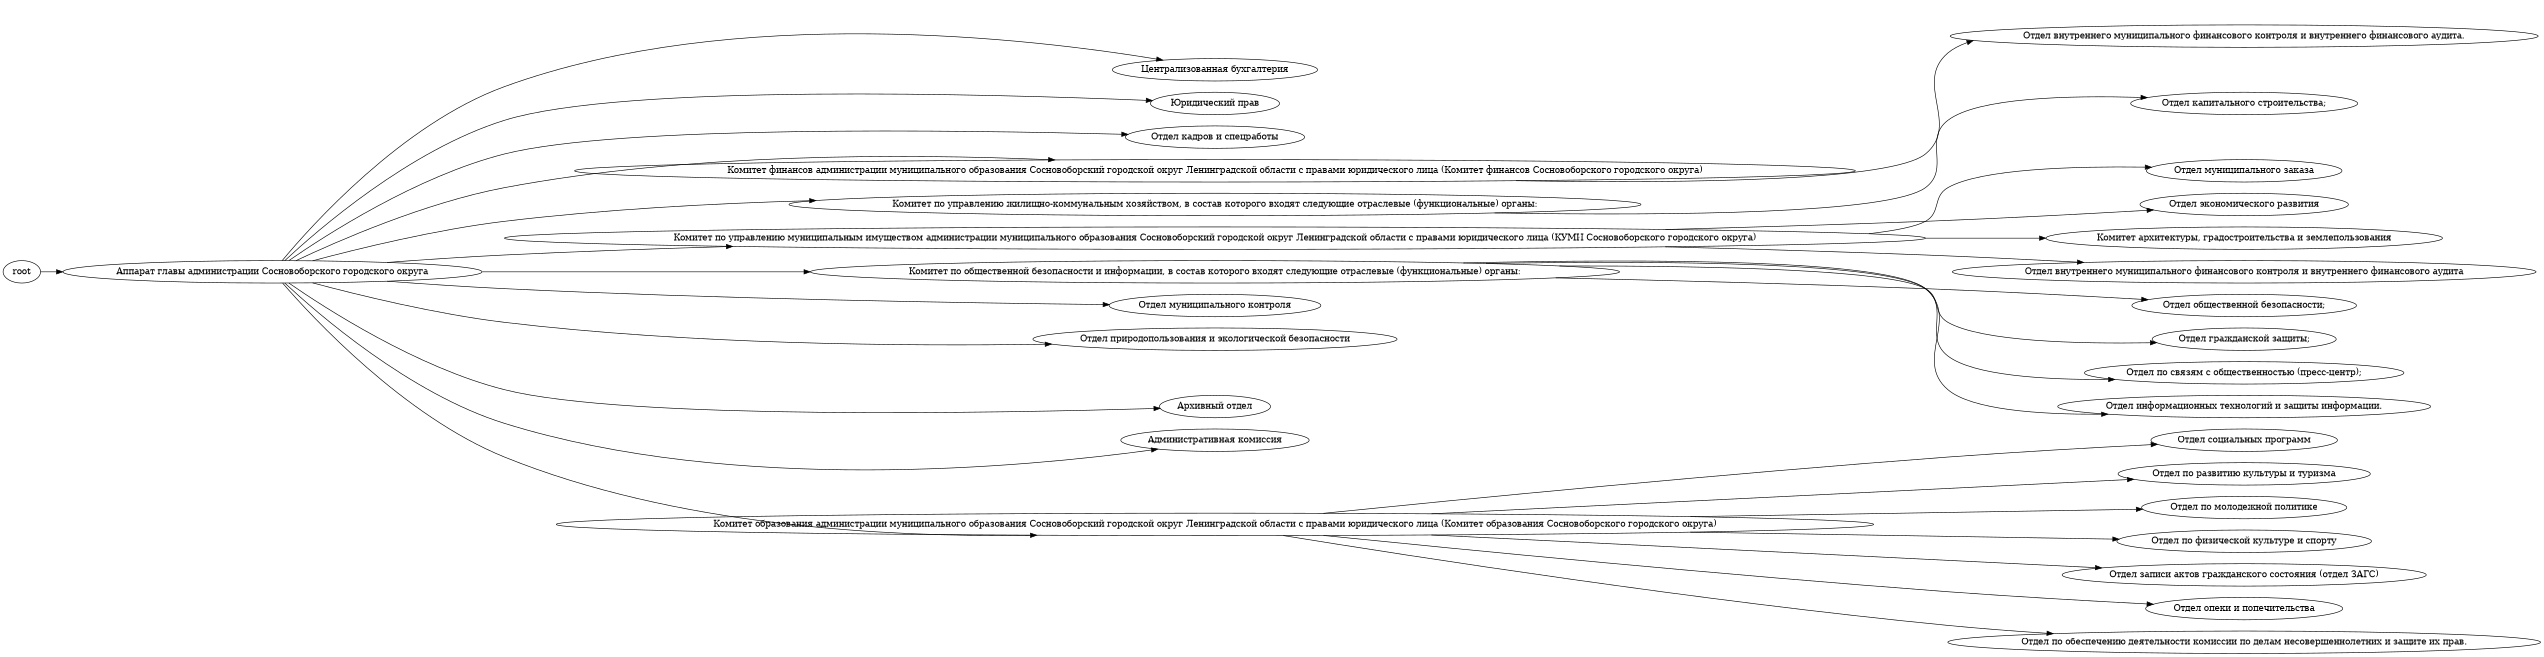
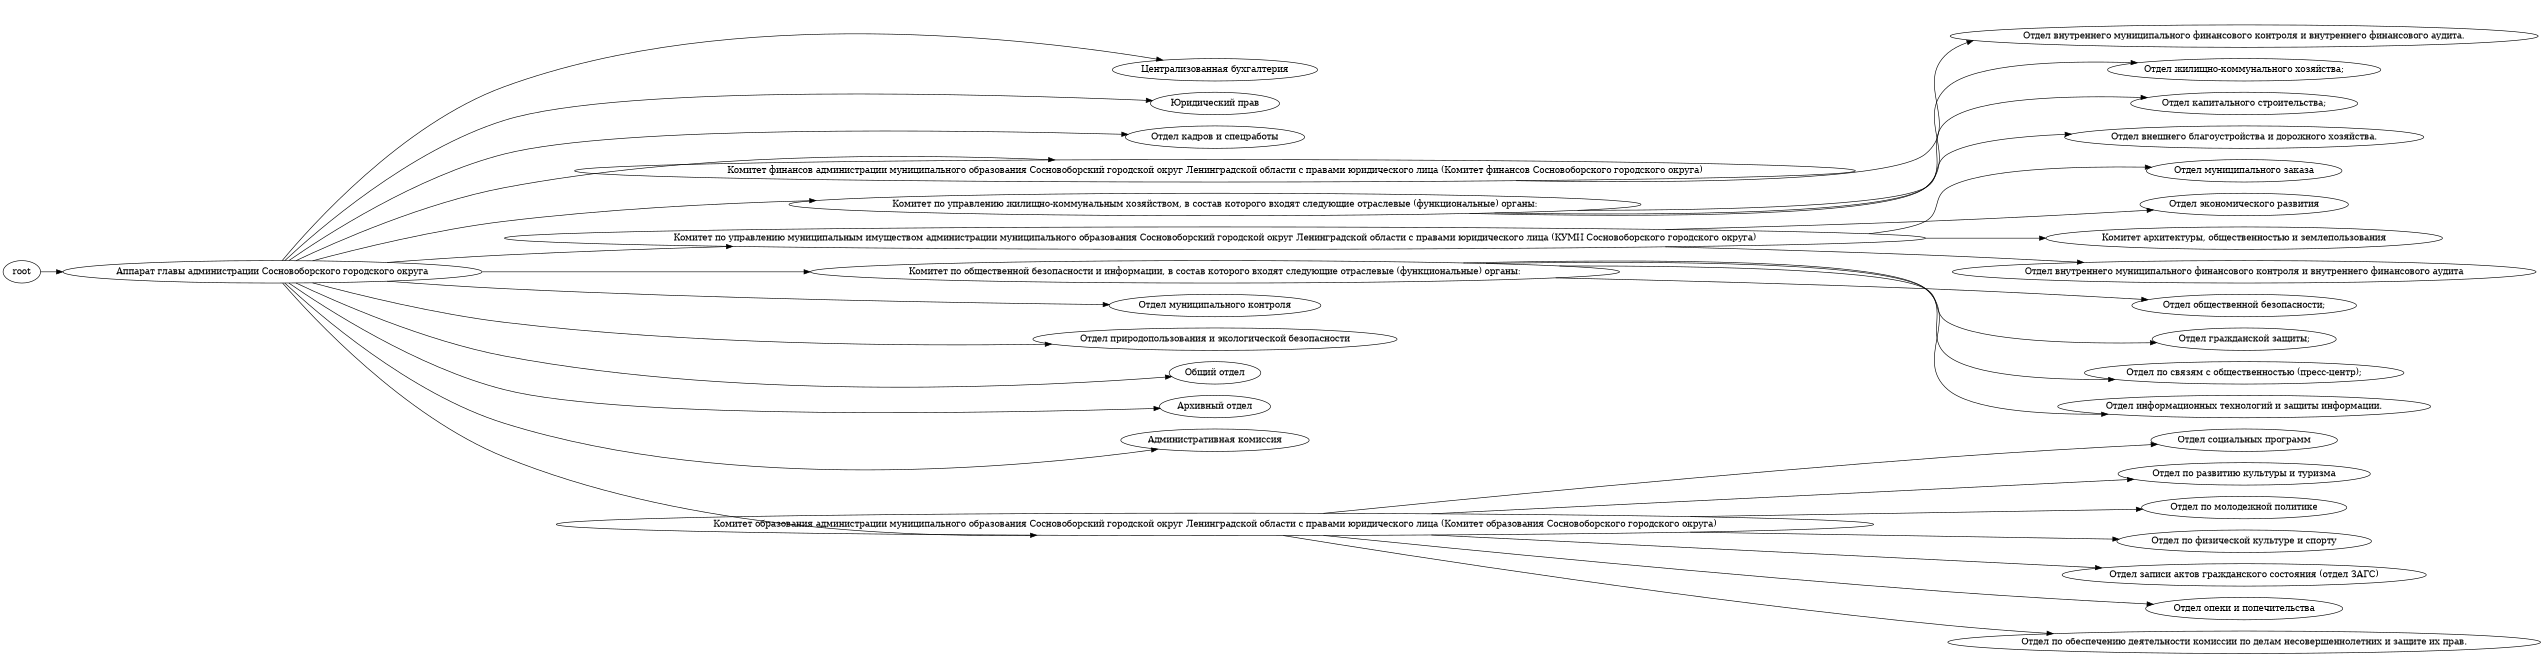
none -> (2244, 70)
none -> (2244, 137)
(2244, 238) -> (2244, 238)
none -> (1215, 373)
